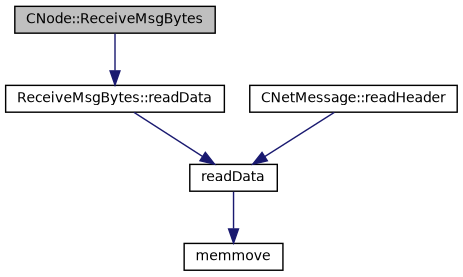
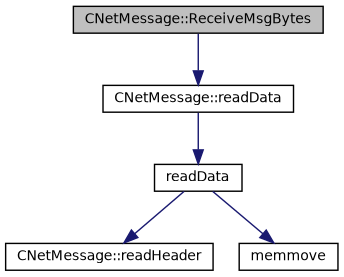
(115, 20) -> (198, 20)
(115, 99) -> (198, 99)
(300, 134) -> (159, 213)
